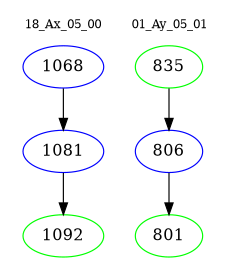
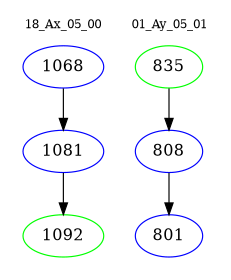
(169, 151) -> (169, 151)
(169, 236) -> (169, 236)
